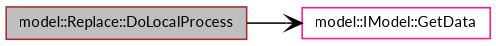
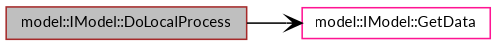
(126, 23) -> (126, 23)
